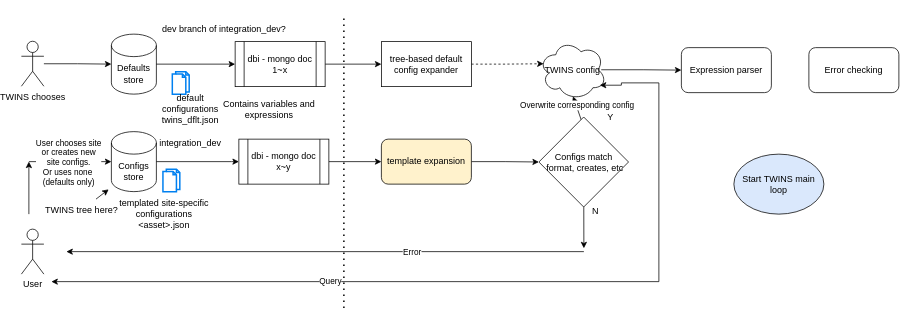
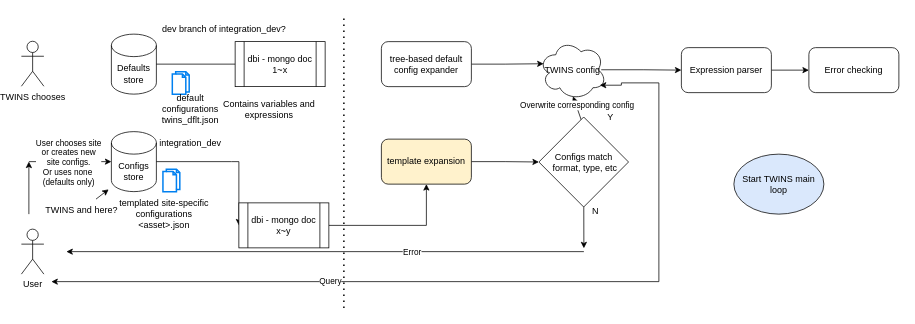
(65, 64) -> none
(228, 64) -> (230, 64)
(375, 64) -> none
(426, 64) -> (426, 64)
(505, 64) -> (505, 64)
none -> (802, 70)
(284, 162) -> (284, 225)
(584, 162) -> (584, 162)
(82, 210) -> (82, 210)
